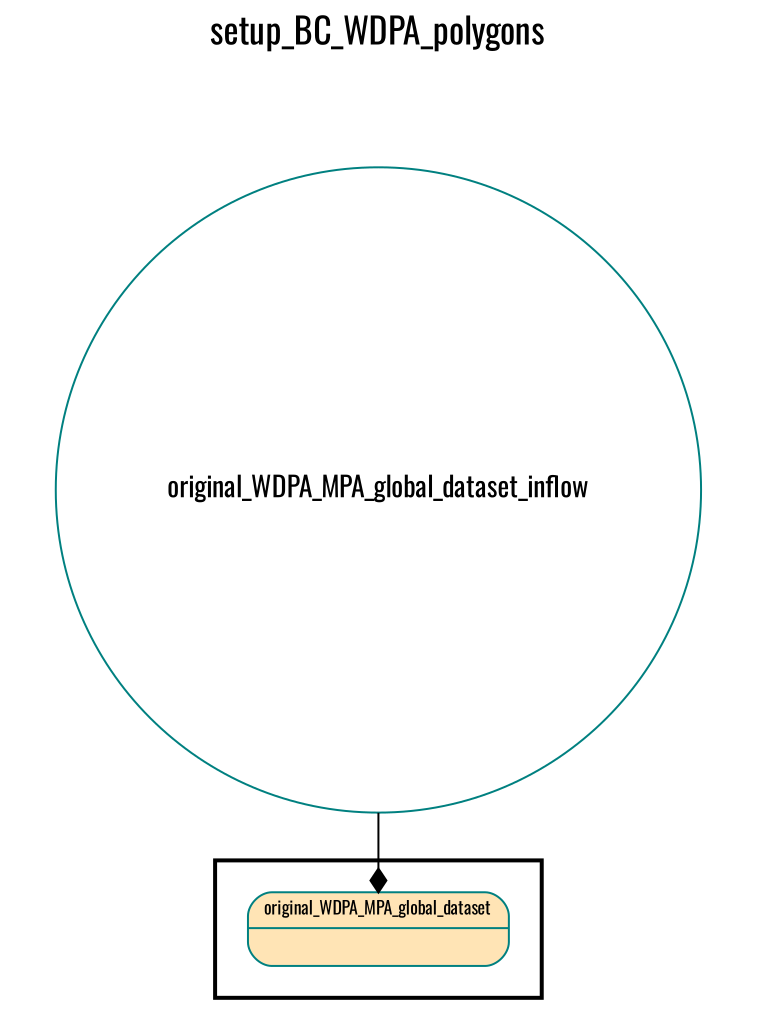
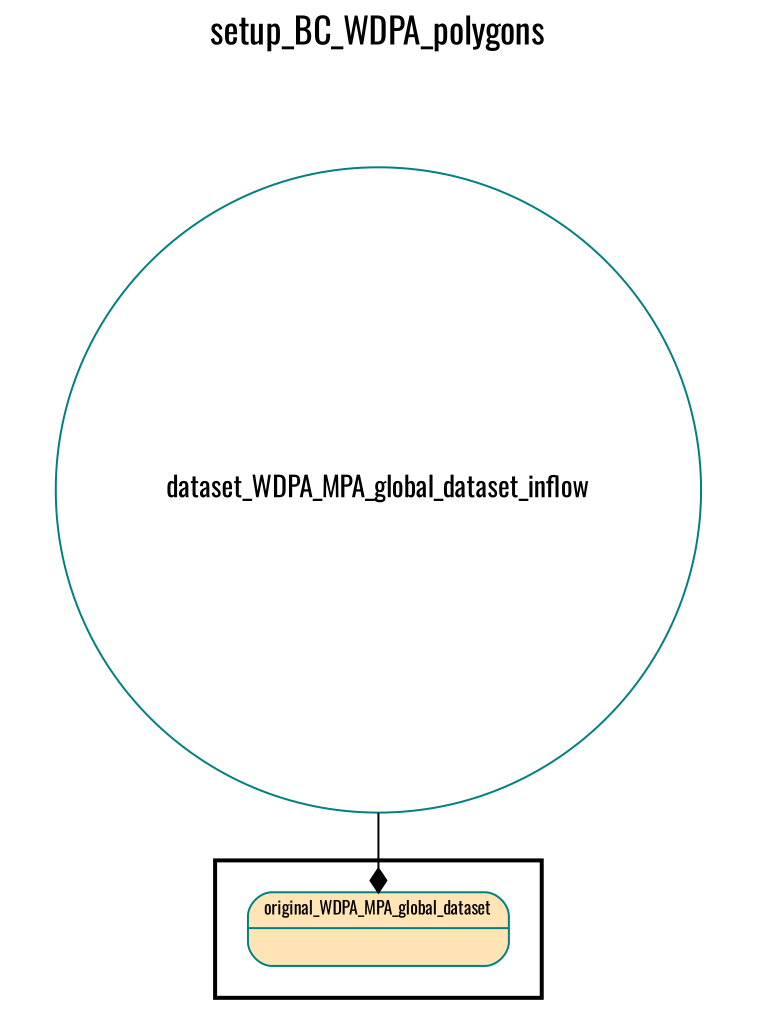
(378, 490) -> (378, 490)
